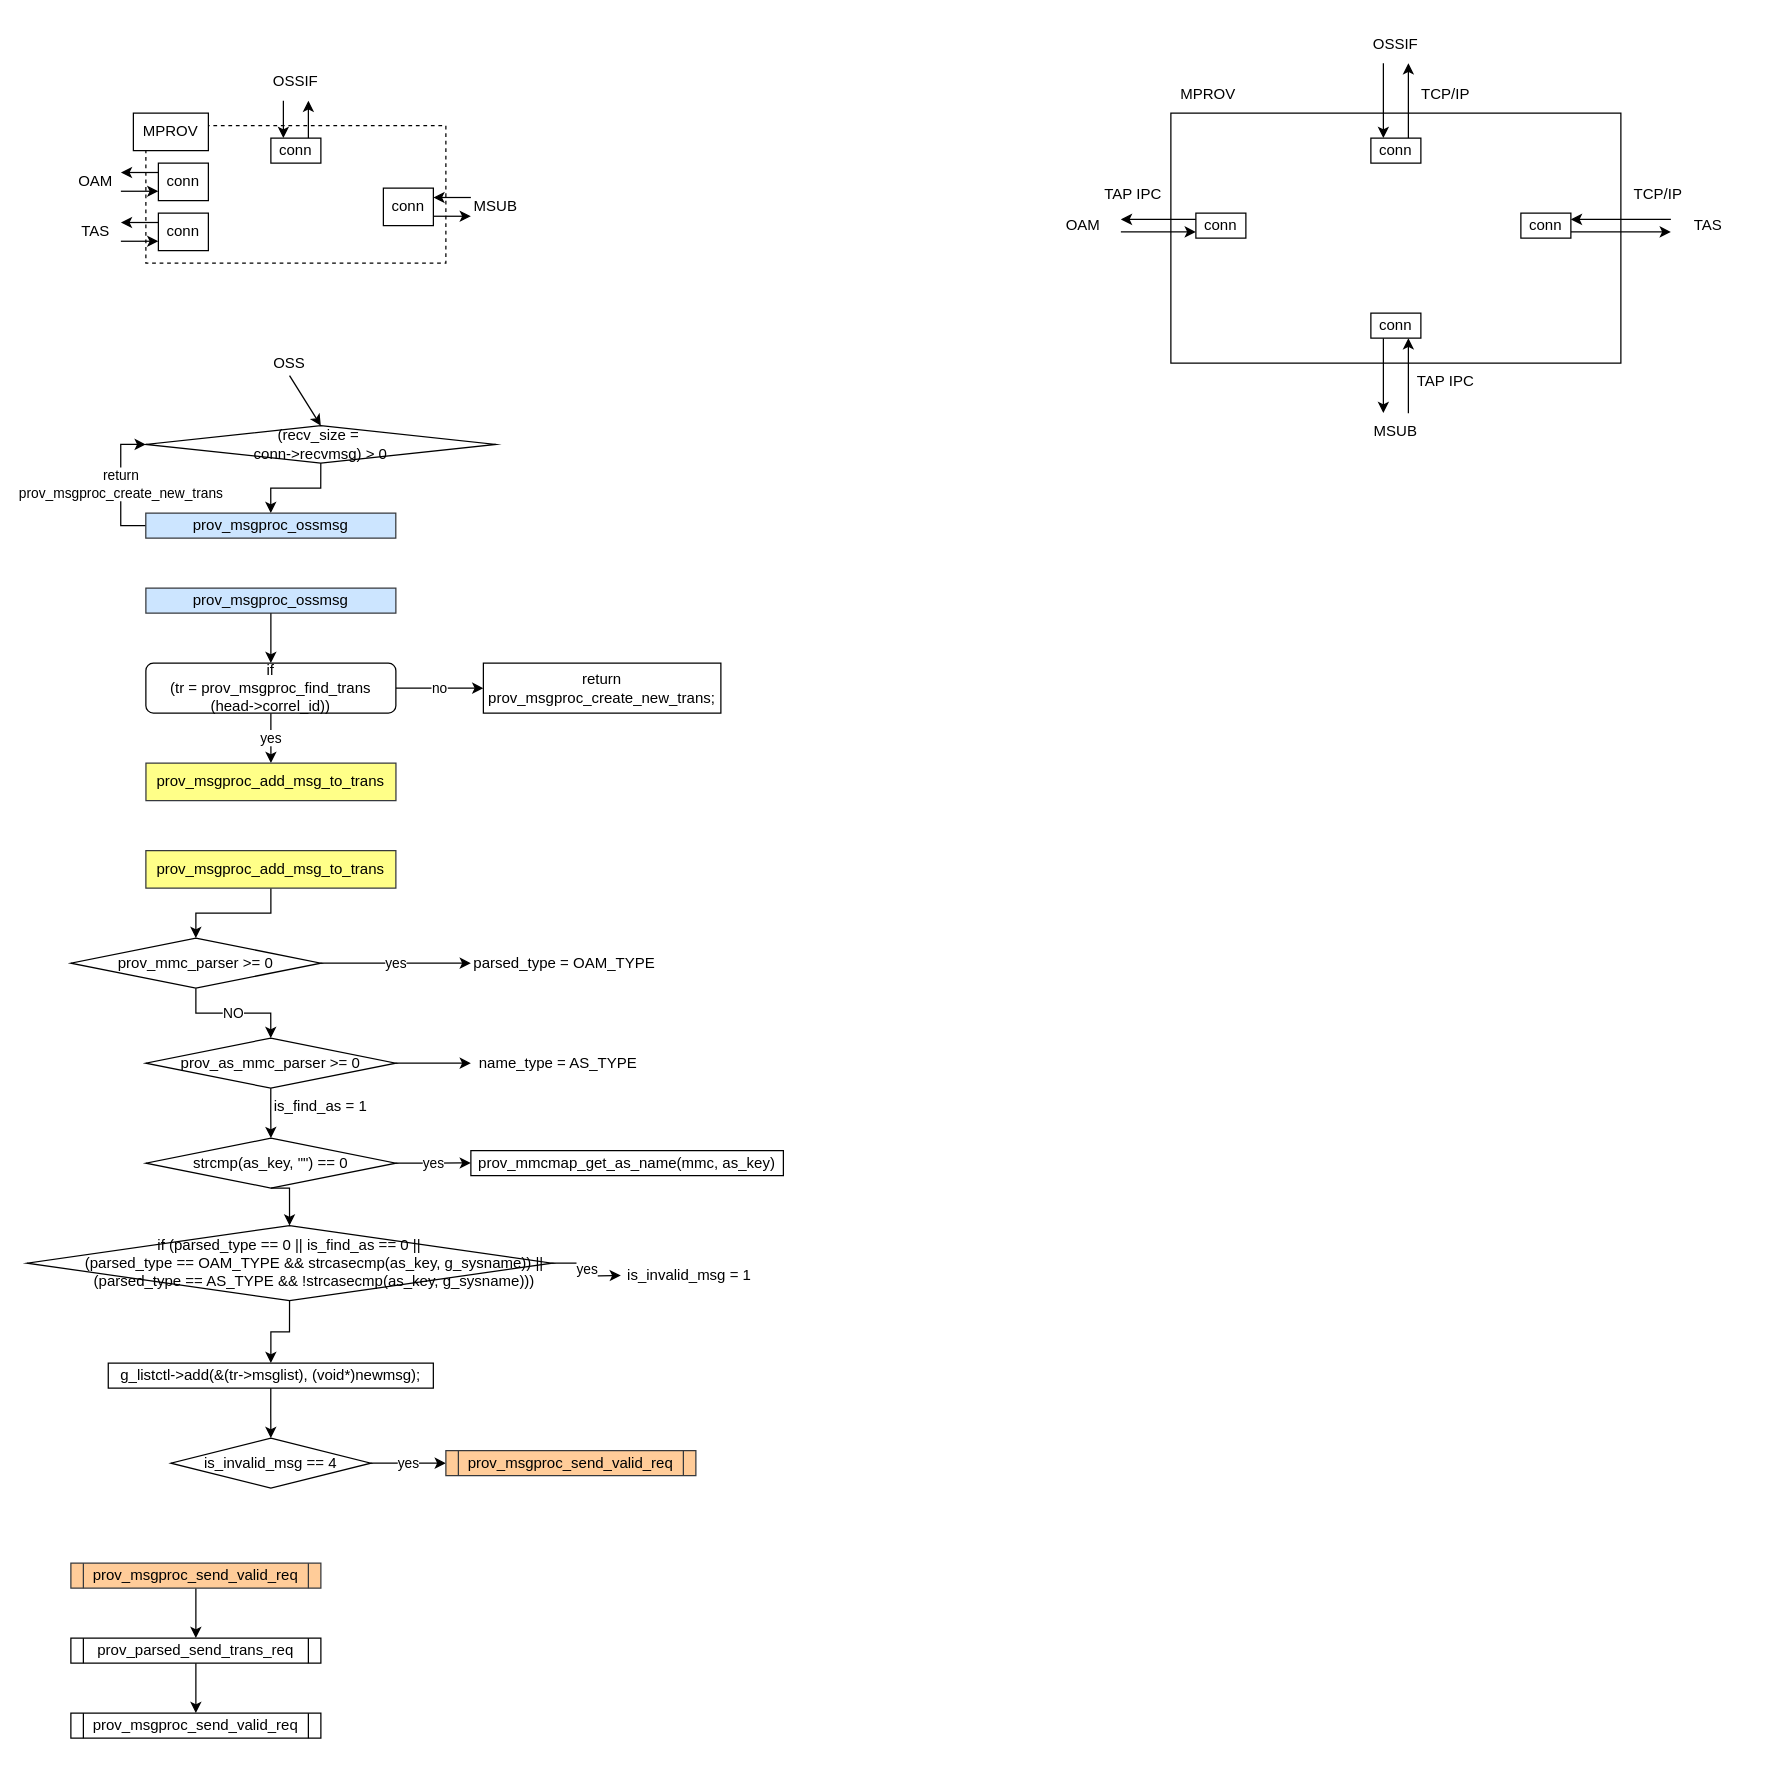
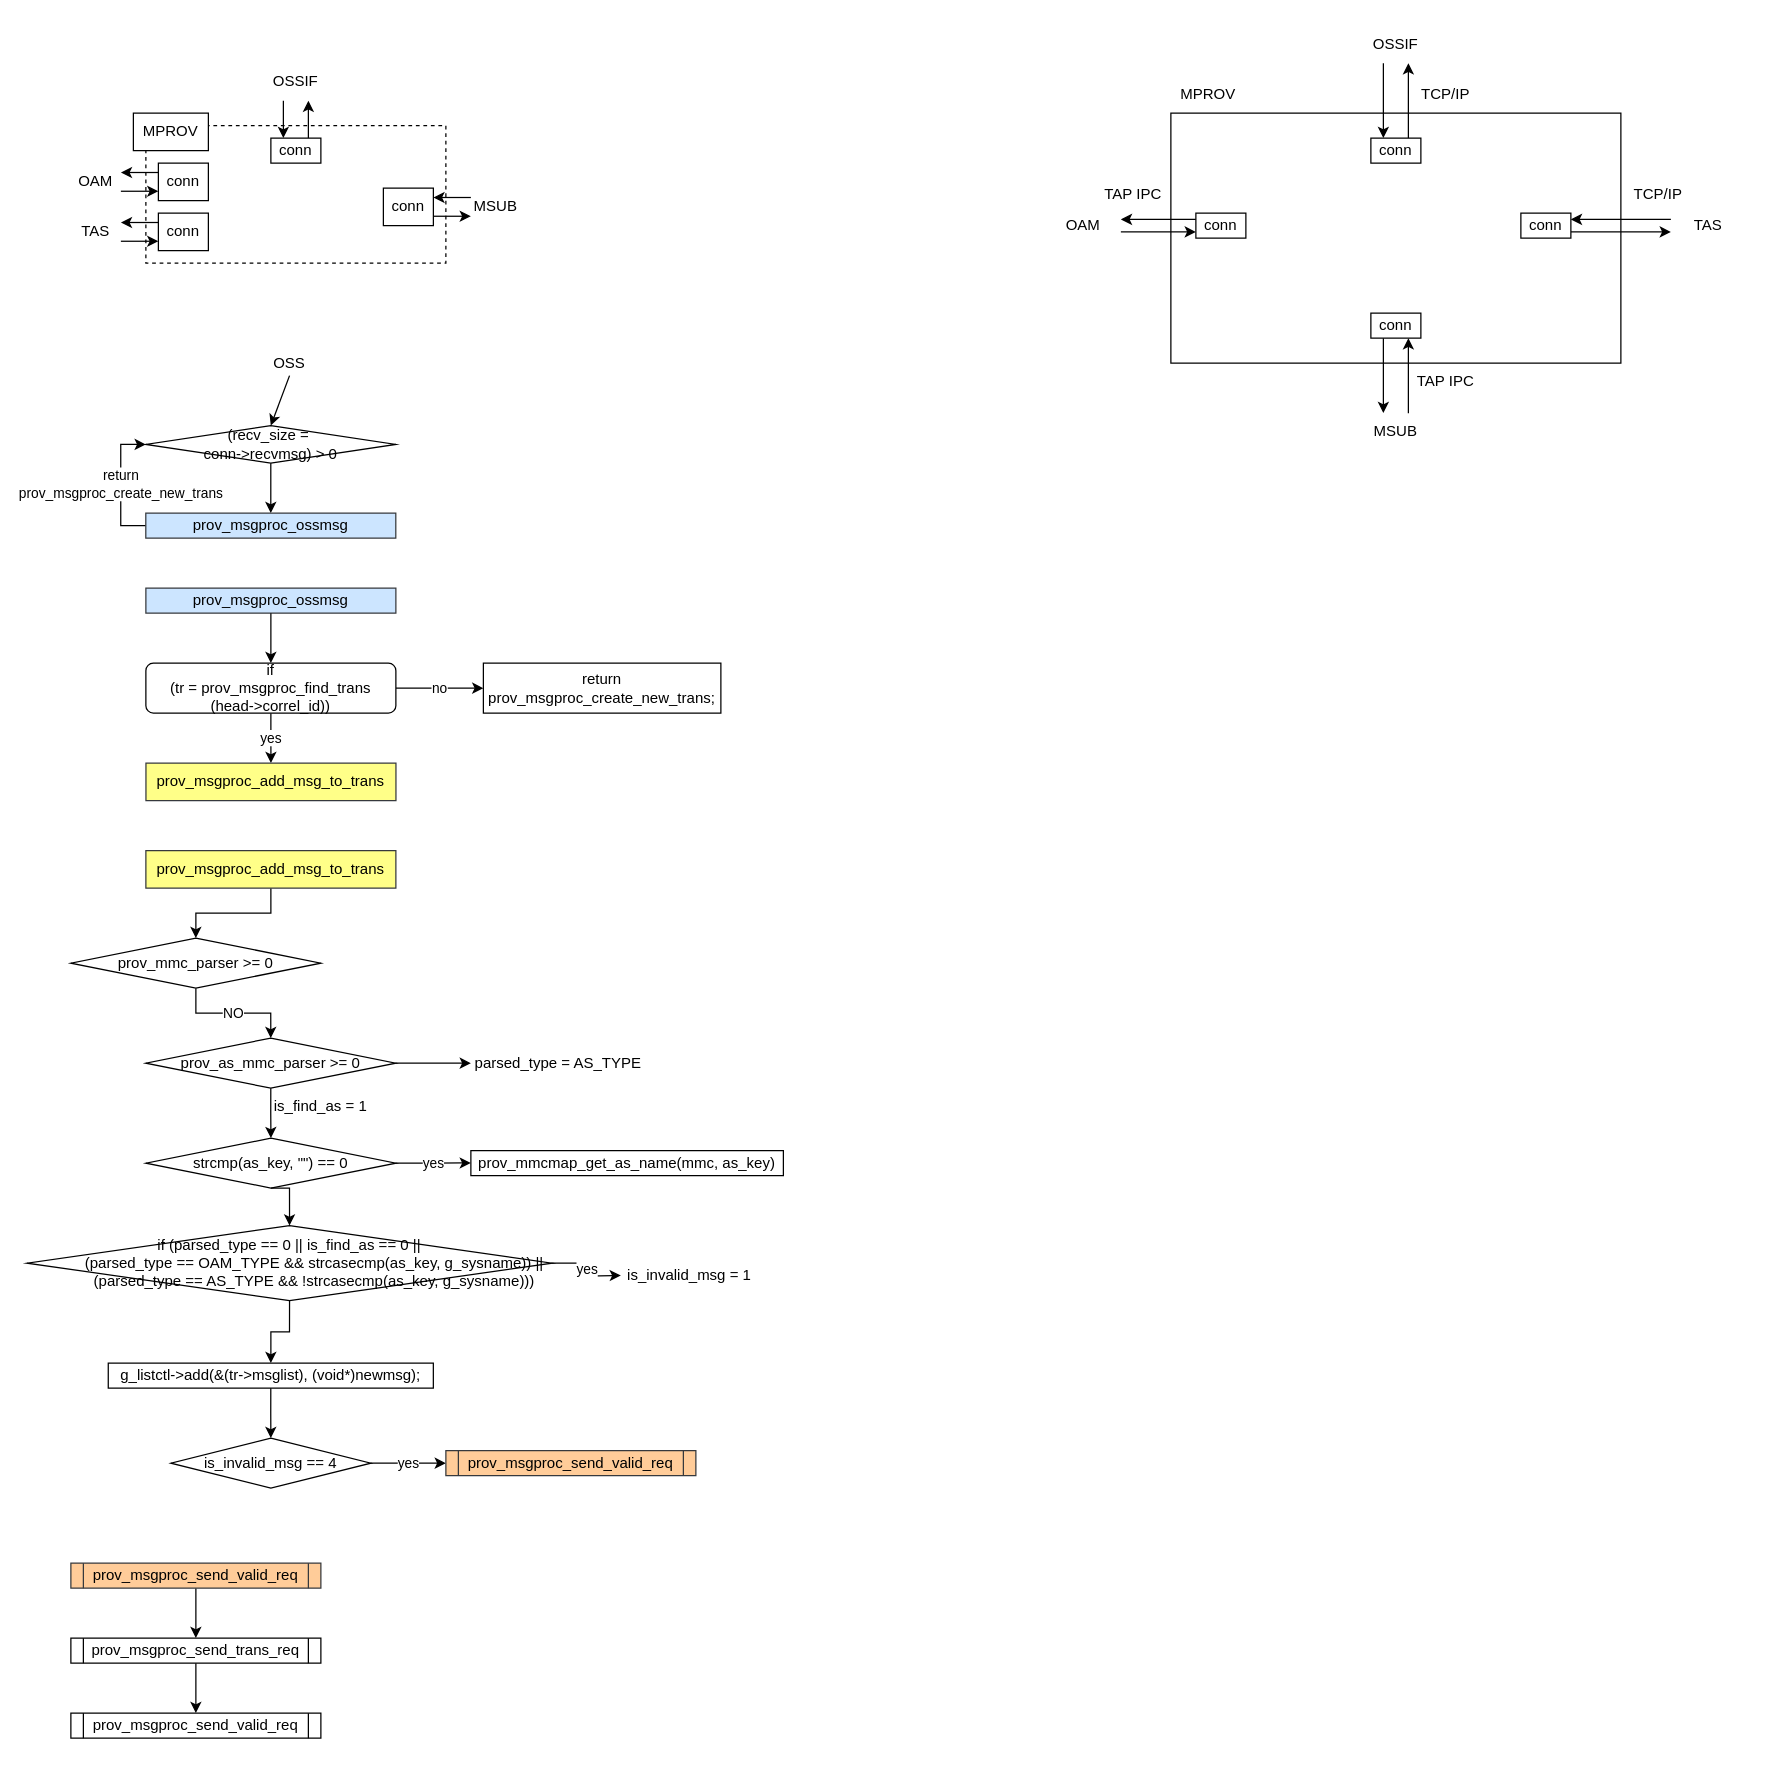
(321, 444) -> (271, 444)
(392, 963) -> none
(564, 963) -> none
(558, 1063) -> (558, 1063)
(196, 1651) -> (196, 1651)
